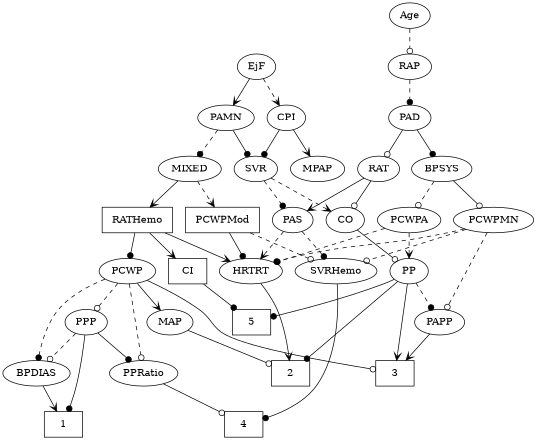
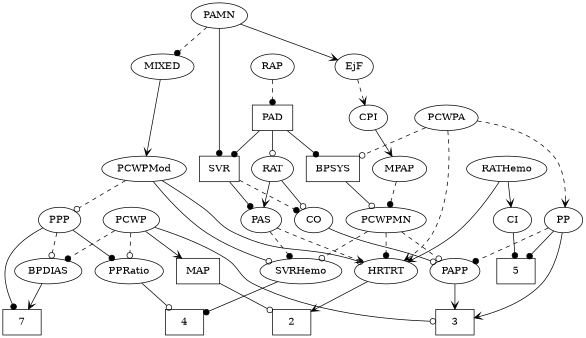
(410, 16) -> none
(243, 89) -> (286, 41)
(410, 118) -> (273, 118)
(273, 141) -> (248, 141)
(256, 169) -> (219, 169)
(442, 169) -> (333, 169)
(204, 191) -> (154, 114)
(167, 192) -> none
(273, 192) -> (239, 193)
none -> (394, 192)
(427, 192) -> (395, 141)
(298, 193) -> (262, 192)
(137, 220) -> (507, 169)
(222, 220) -> (144, 169)
(370, 240) -> (379, 246)
(133, 243) -> none
(235, 243) -> (251, 240)
(333, 245) -> (445, 199)
(279, 246) -> (203, 230)
(188, 271) -> (512, 220)
(109, 295) -> (102, 194)
(354, 319) -> none
(170, 322) -> (198, 271)
(63, 424) -> (22, 322)
